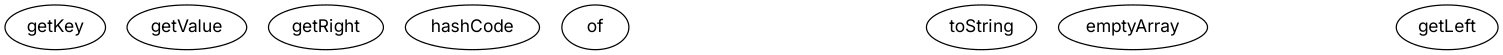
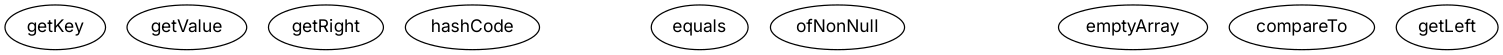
(595, 27) -> none
none -> (700, 27)
none -> (838, 27)
(982, 27) -> none
none -> (1302, 27)
